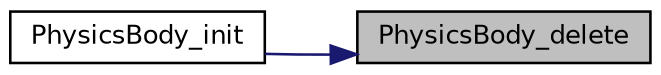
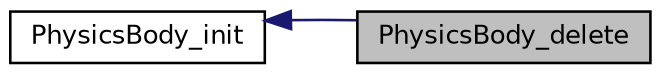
(298, 55) -> (324, 20)
